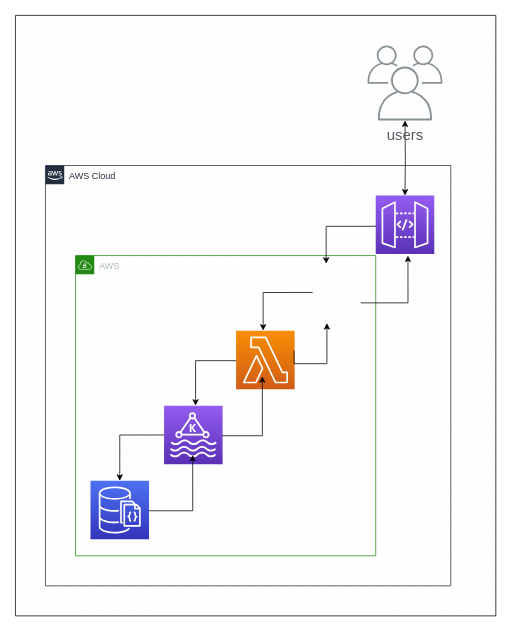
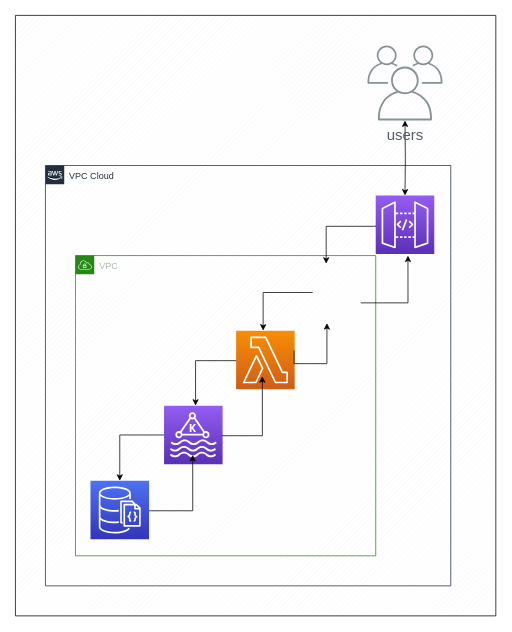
(90, 176) -> (90, 176)
(107, 266) -> (107, 266)
